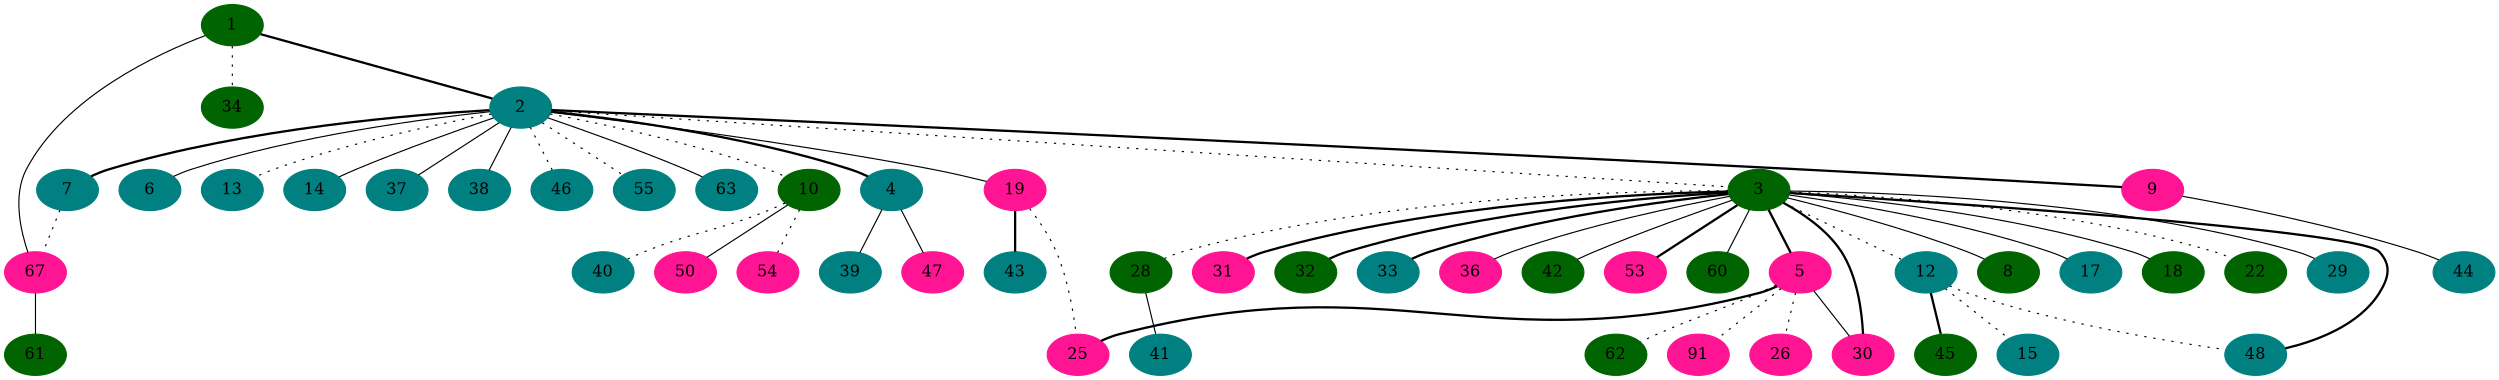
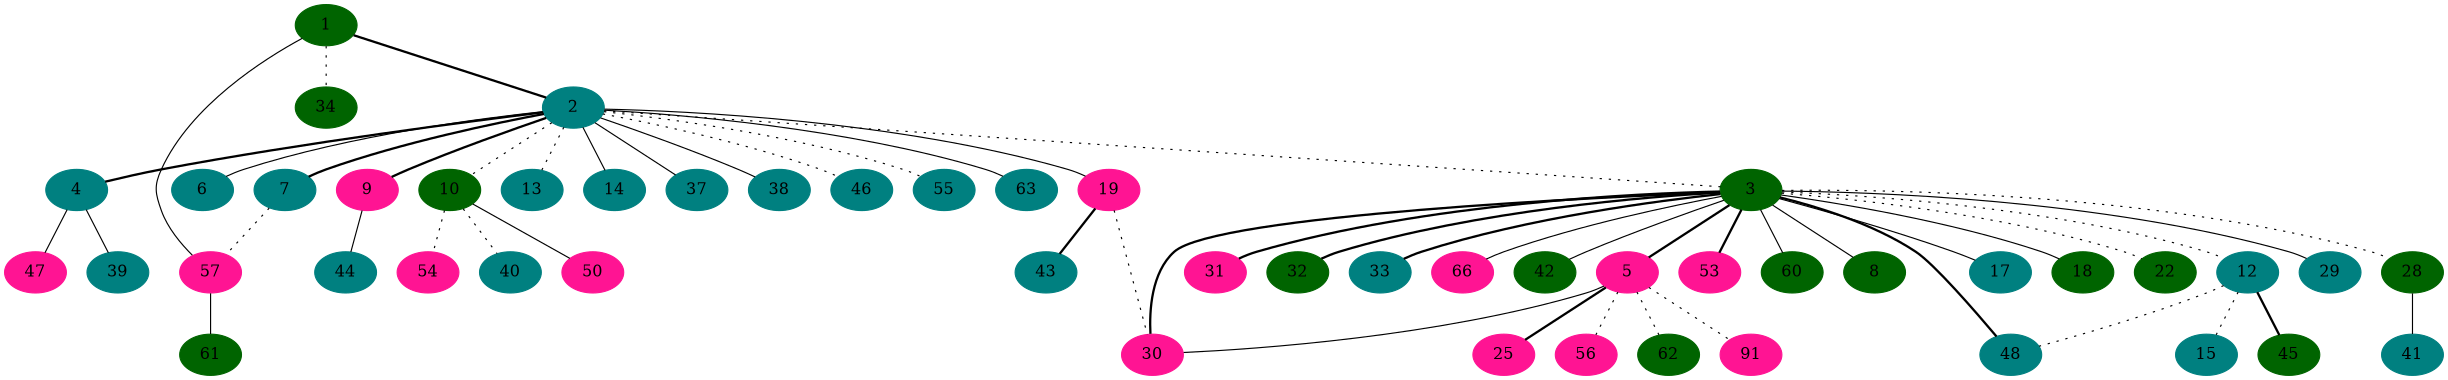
(1062, 268) -> (1131, 272)
(35, 272) -> (211, 272)
(1471, 272) -> (1463, 272)
(1781, 355) -> (1586, 355)
